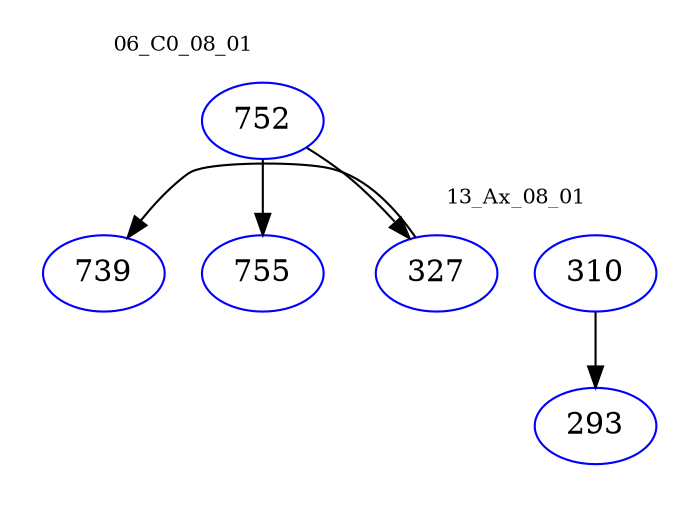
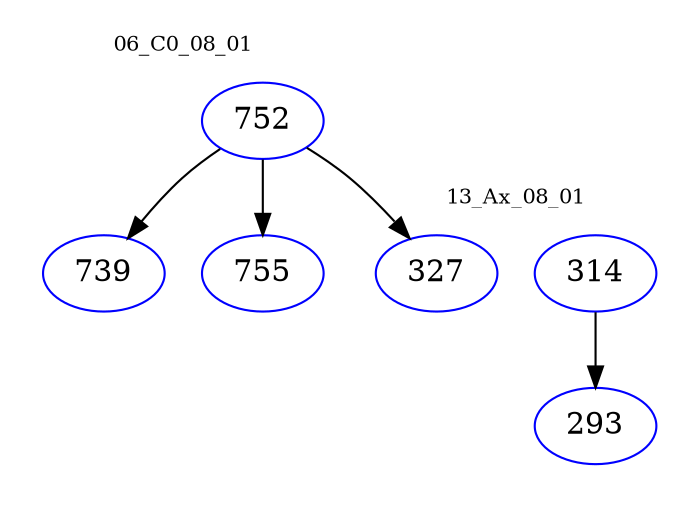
(281, 164) -> (178, 182)
(596, 273) -> (596, 273)
